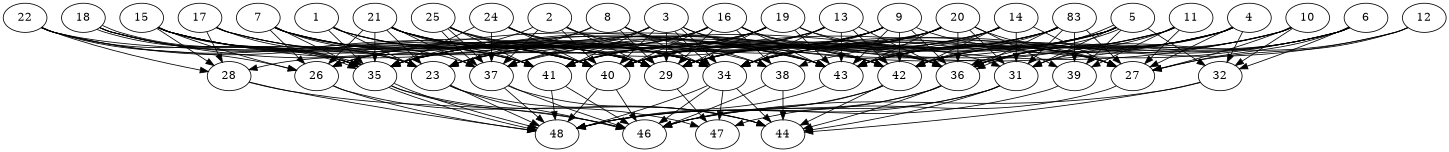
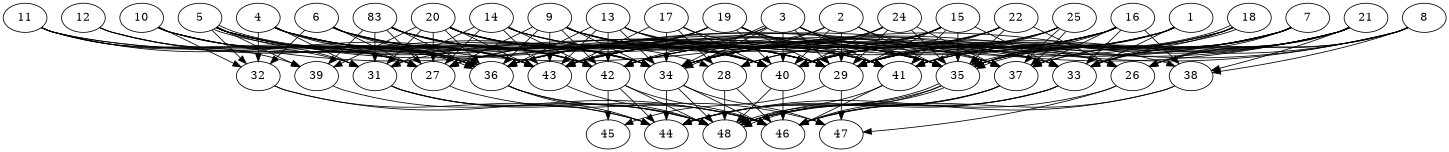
(223, 50) -> none
(433, 76) -> (1075, 76)
none -> (608, 134)
